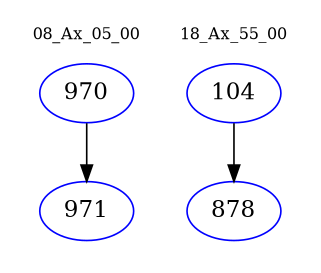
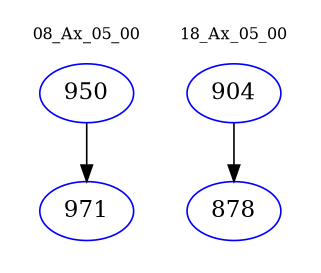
(234, 35) -> (234, 35)
(87, 93) -> (87, 93)
(234, 93) -> (234, 93)
